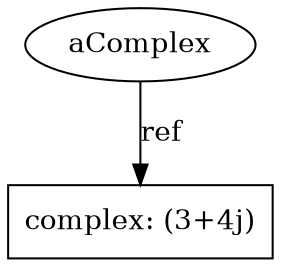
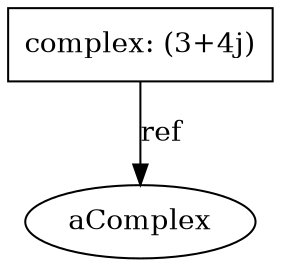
(140, 123) -> (140, 123)
